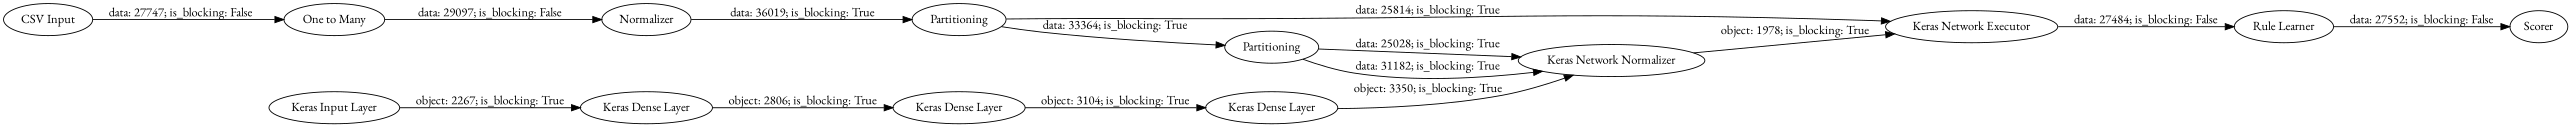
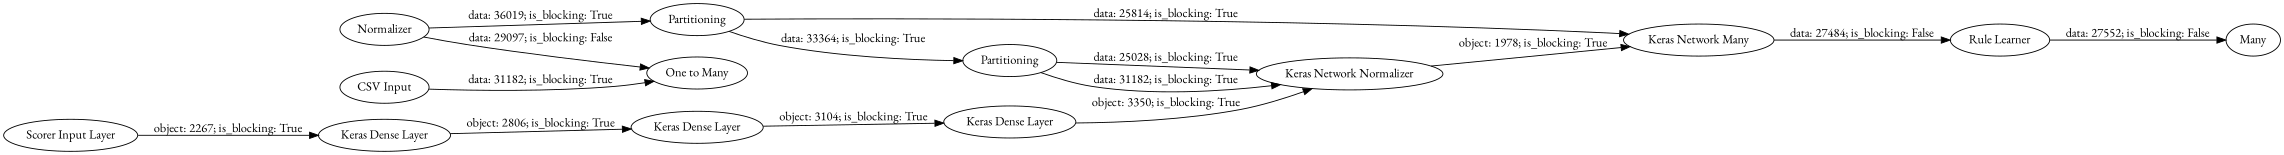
(181, 13) -> (541, 80)
(489, 20) -> (532, 54)
(1972, 27) -> (1699, 40)
(2539, 27) -> (2253, 40)
(334, 108) -> (71, 135)
